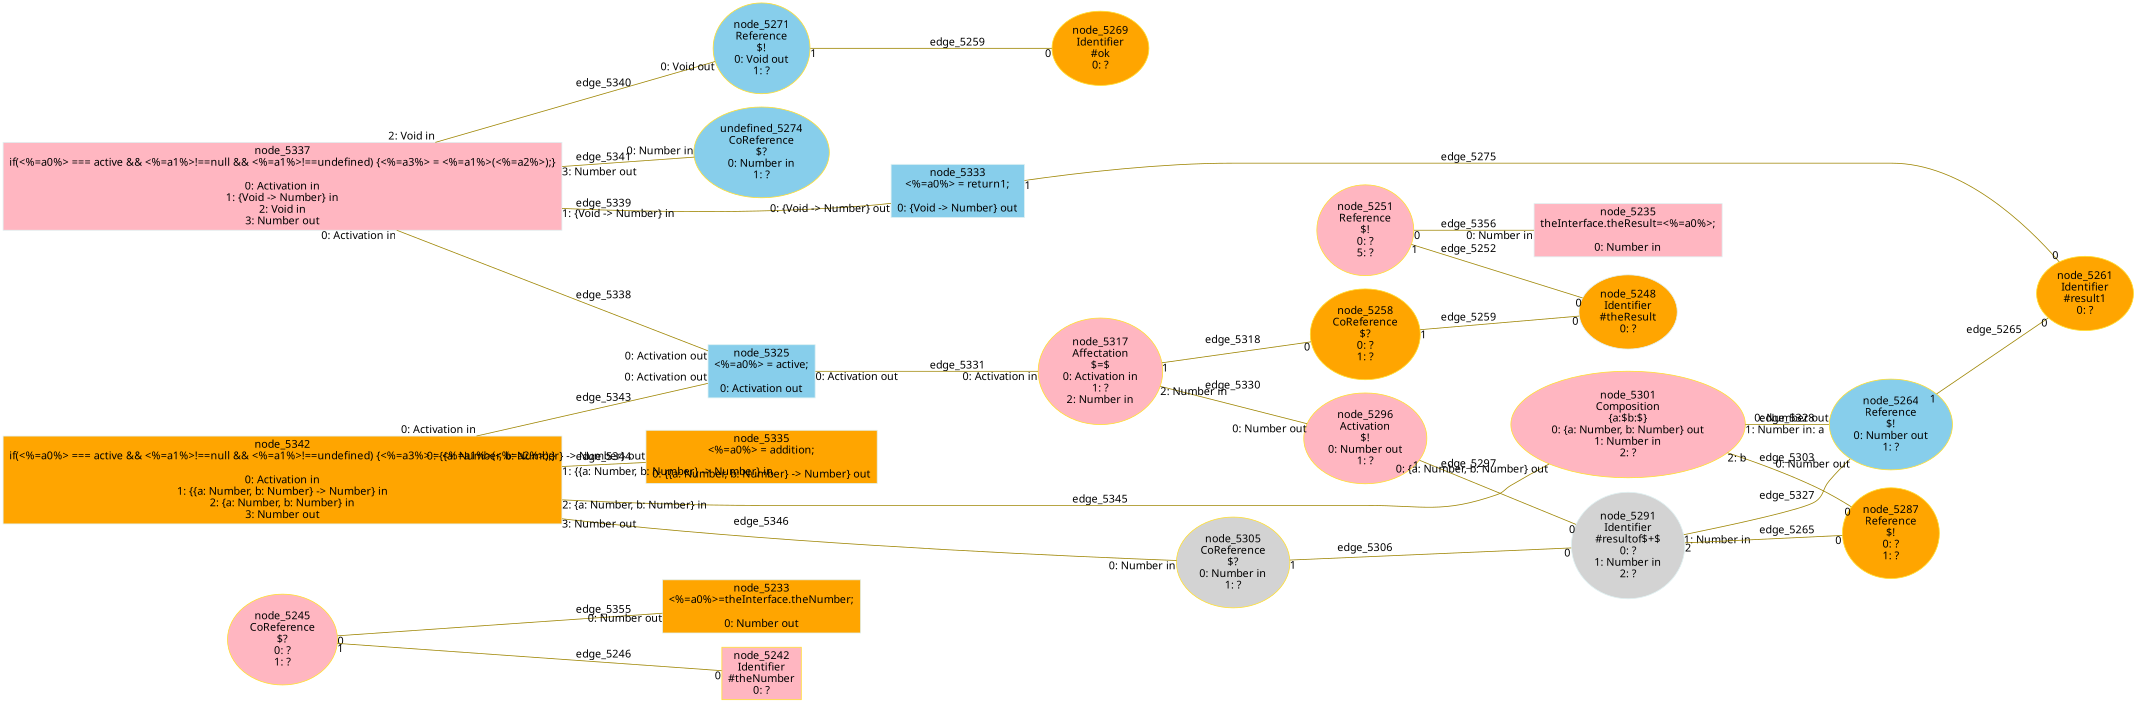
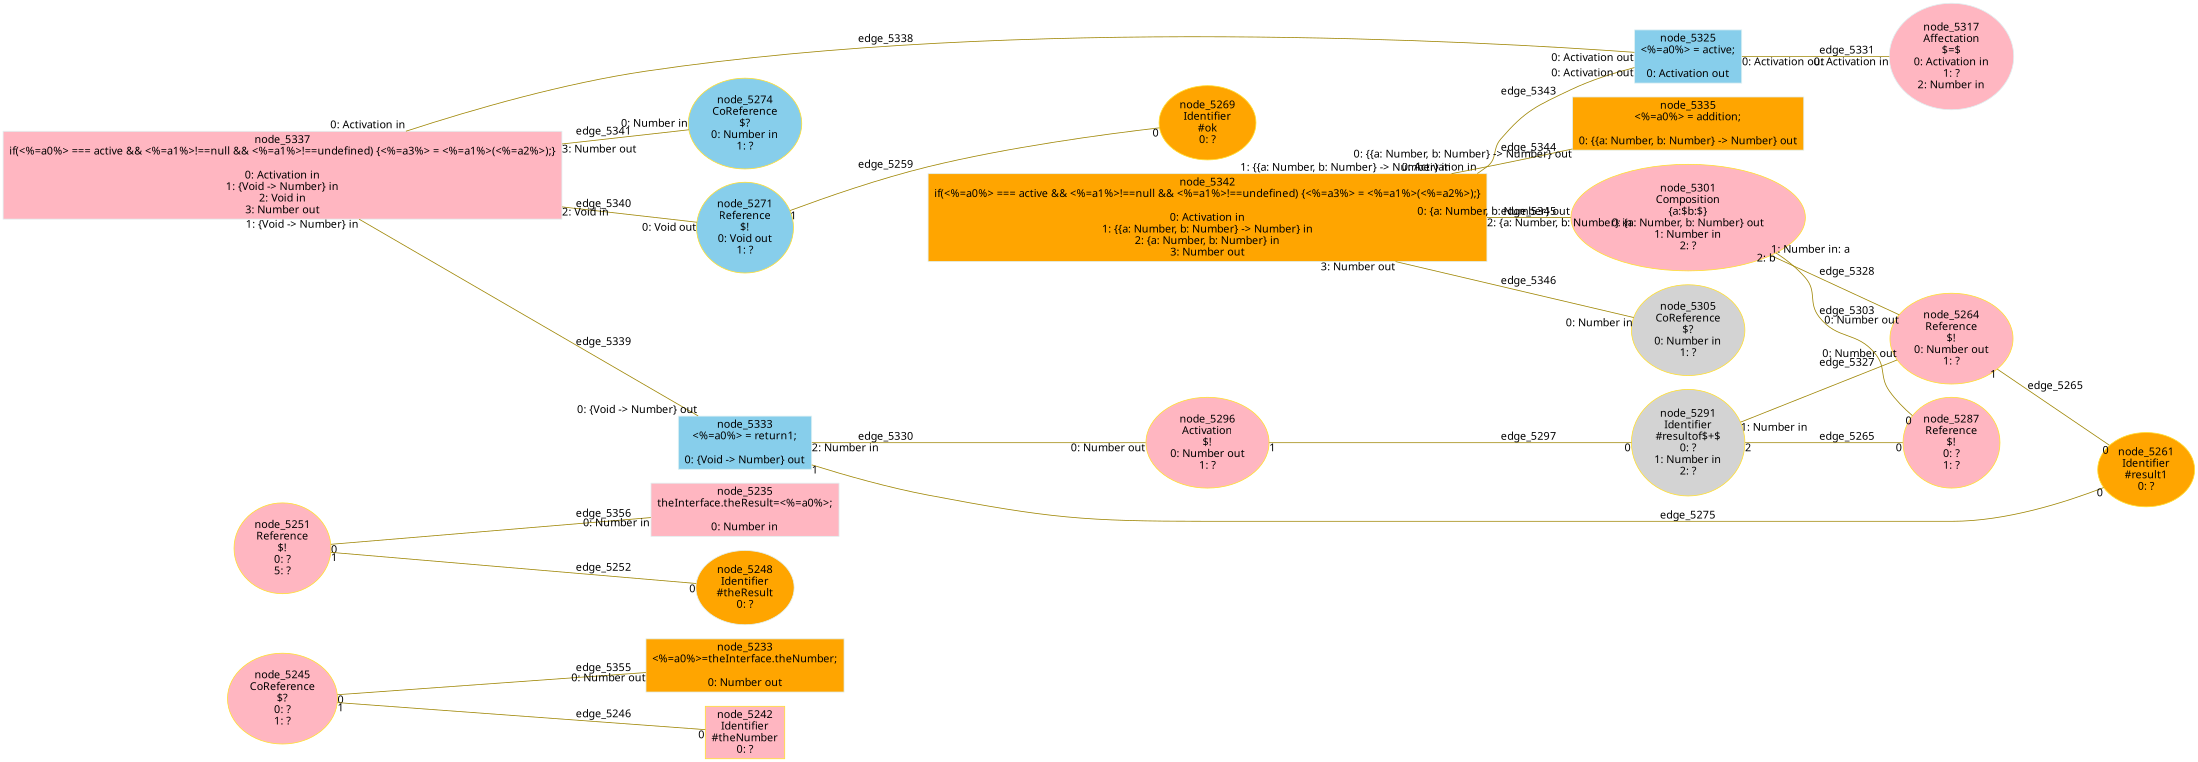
(762, 152) -> (745, 124)
(1365, 334) -> none
(1100, 371) -> (1952, 57)
(1234, 405) -> (979, 443)
(1891, 424) -> (1952, 339)
(1891, 533) -> (1952, 443)
(1628, 546) -> (1688, 443)
(1431, 554) -> none
